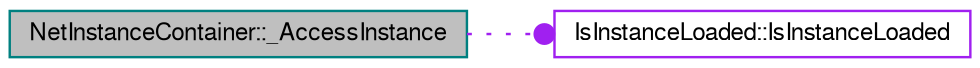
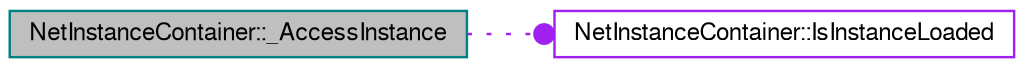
(762, 34) -> (784, 34)
